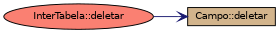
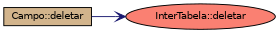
(166, 17) -> (104, 17)
